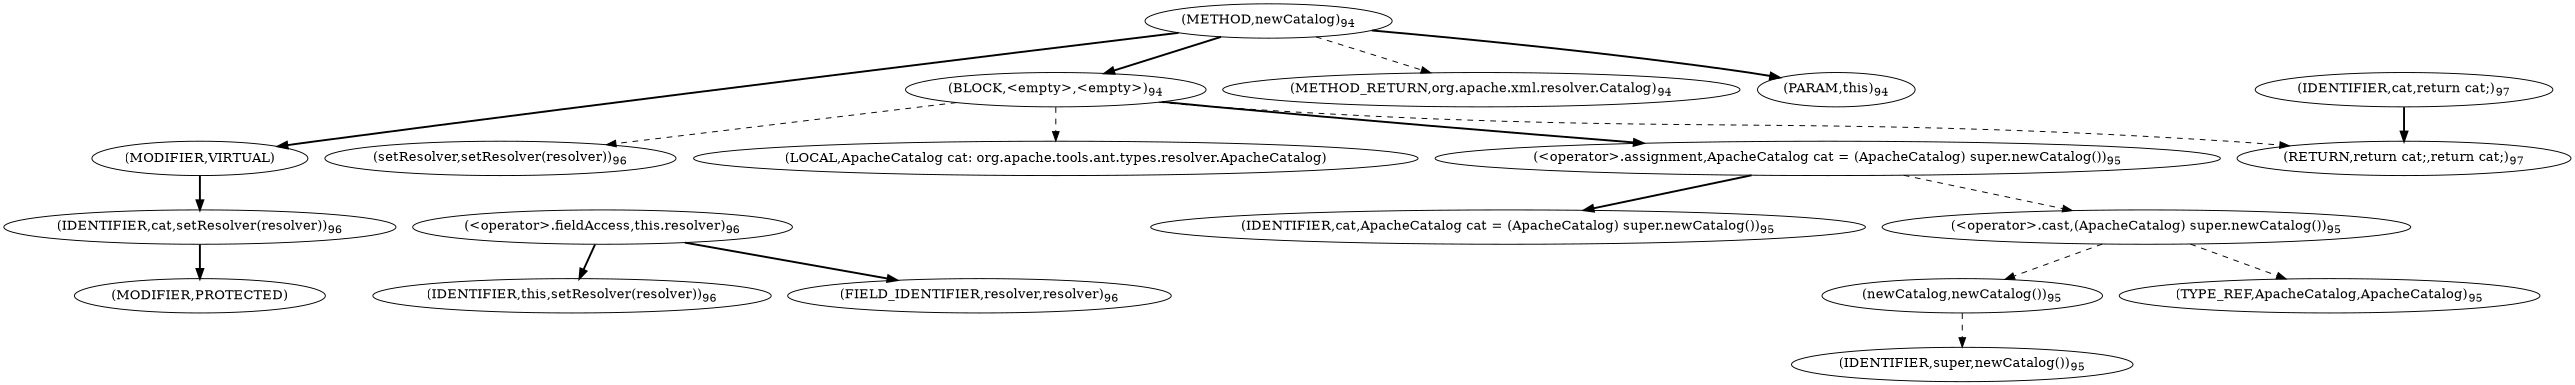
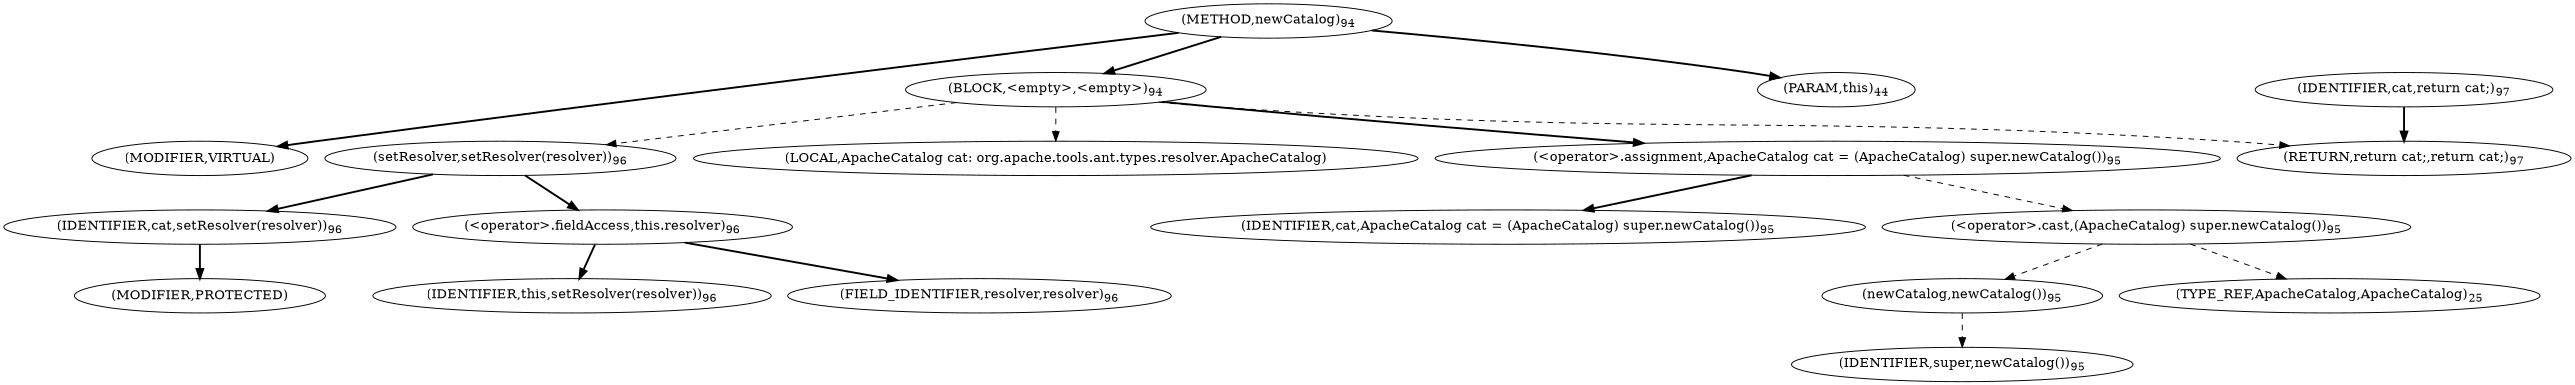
(1882, 88) -> (1882, 88)
(1481, 90) -> none
(200, 188) -> (355, 192)
none -> (547, 190)
(2476, 294) -> (2476, 294)
